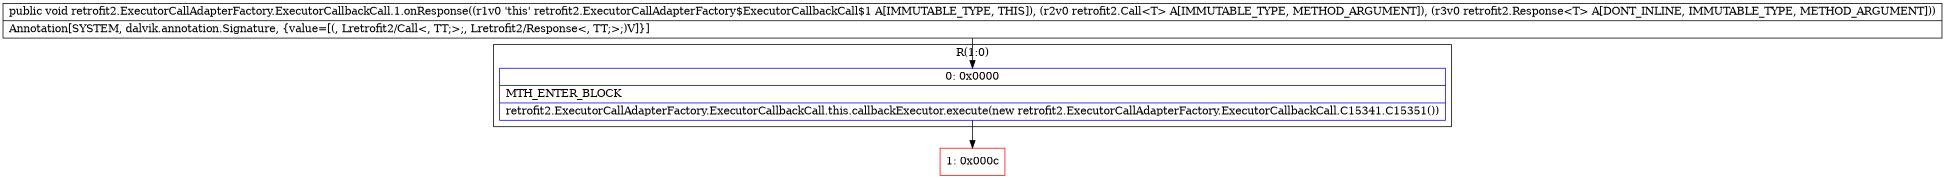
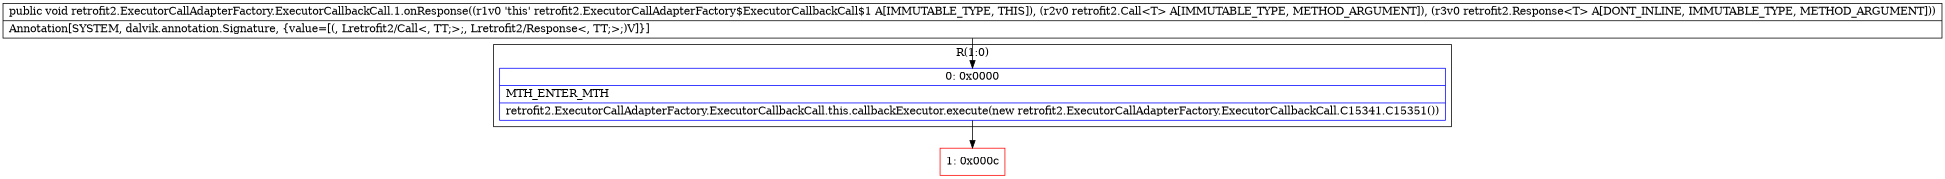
(564, 94) -> (557, 94)
